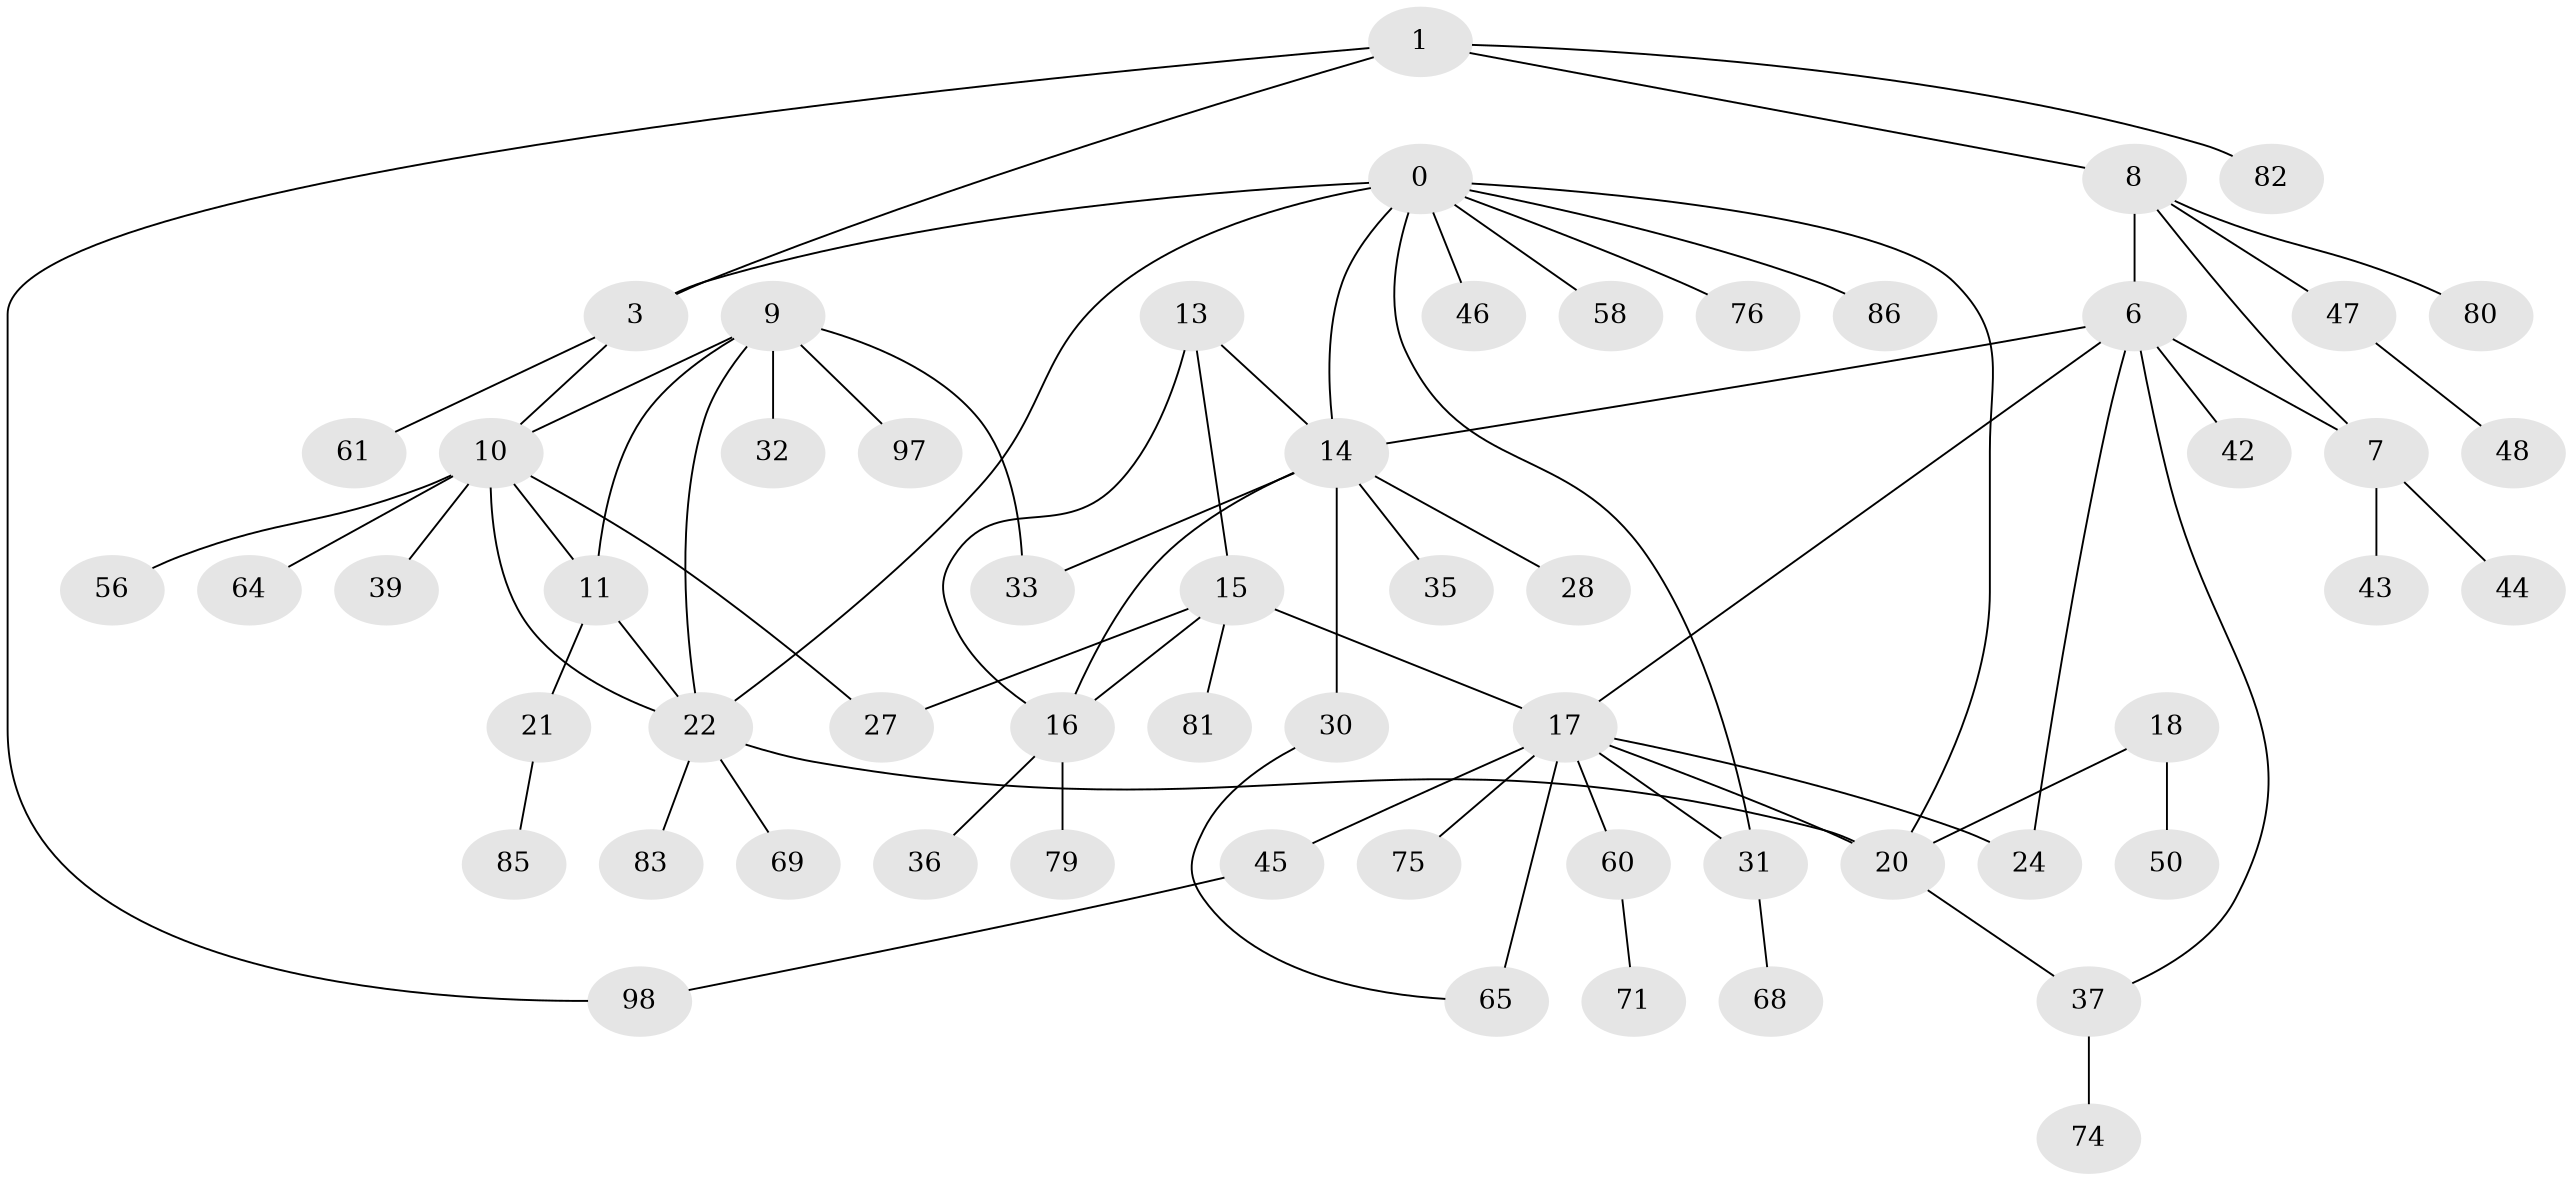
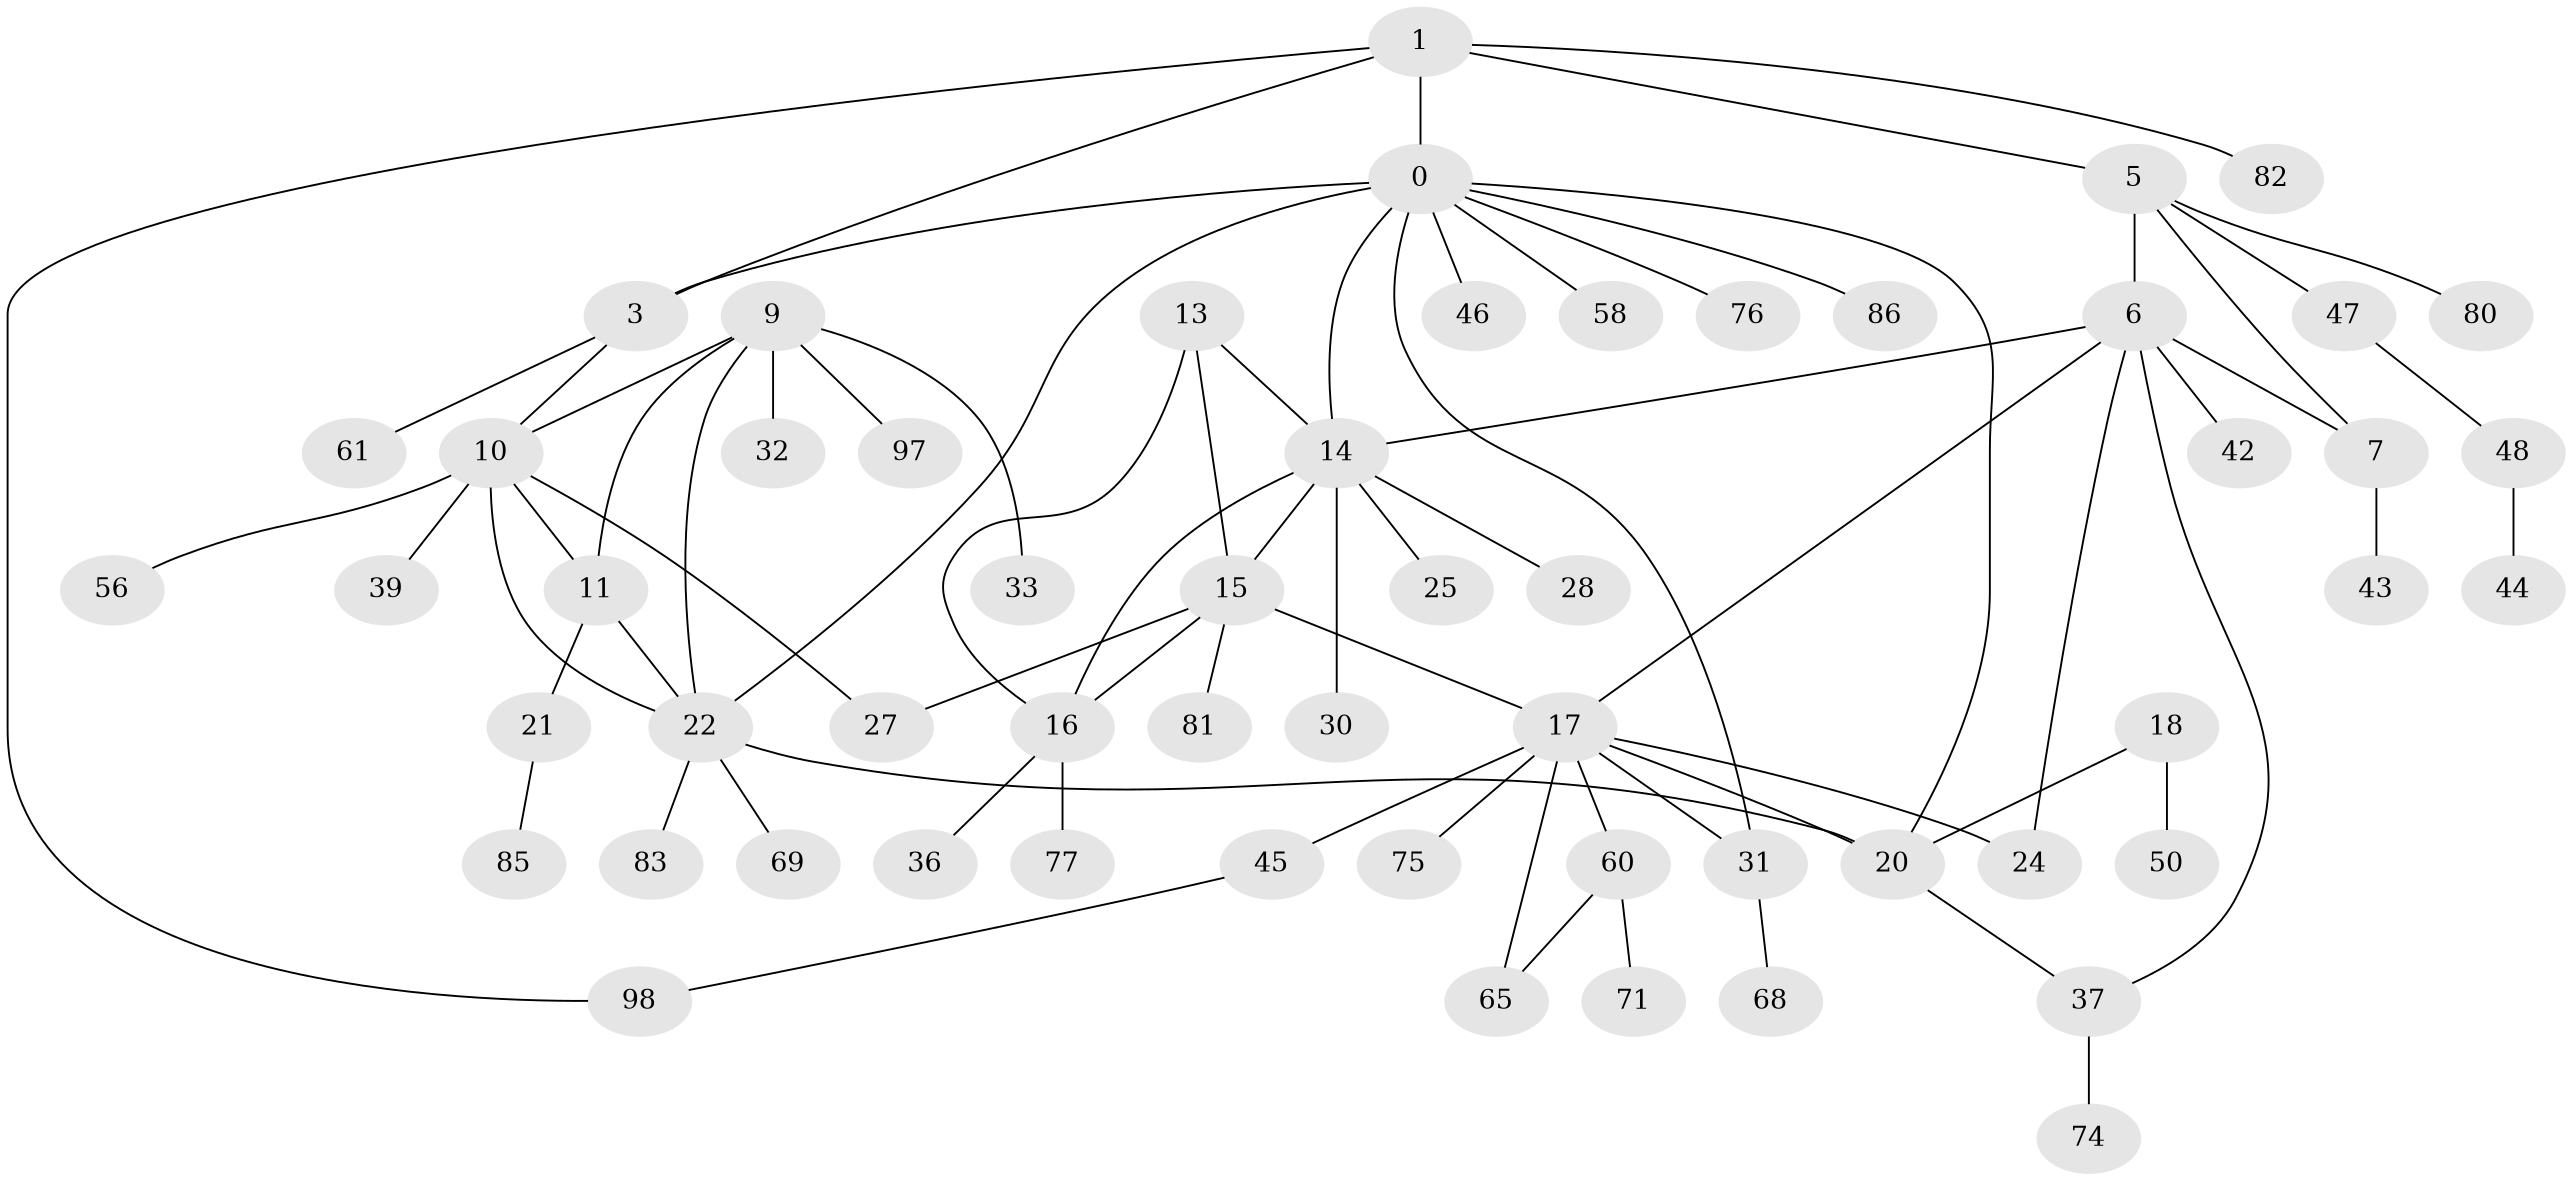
none -> (1421, 111)
(2135, 179) -> (2135, 179)
(1180, 522) -> (1284, 522)
(2445, 522) -> (2514, 522)
(249, 590) -> none
(1441, 590) -> (1441, 590)
(1063, 864) -> (1063, 864)
(1227, 925) -> (1558, 933)
